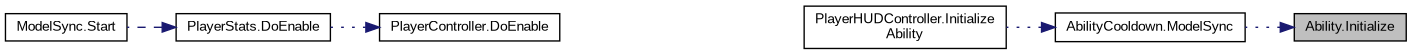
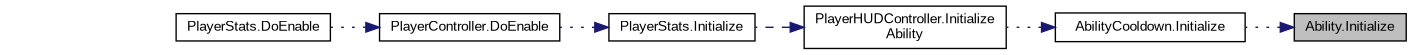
(66, 27) -> none
none -> (682, 27)
(1150, 27) -> (1150, 27)
